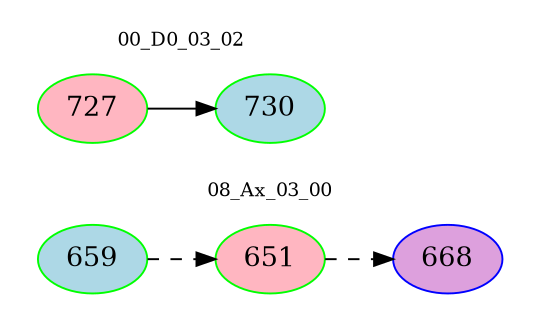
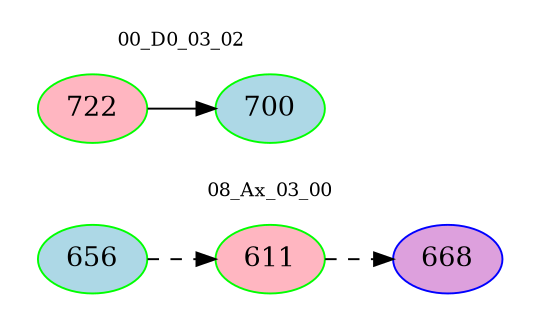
(93, 109) -> (93, 109)
(270, 109) -> (270, 109)
(93, 259) -> (93, 259)
(270, 259) -> (270, 259)
